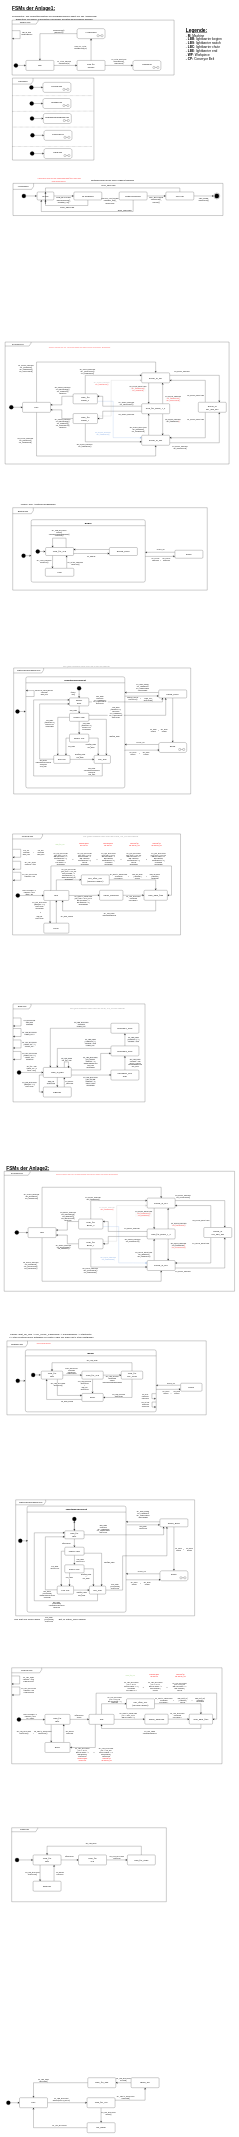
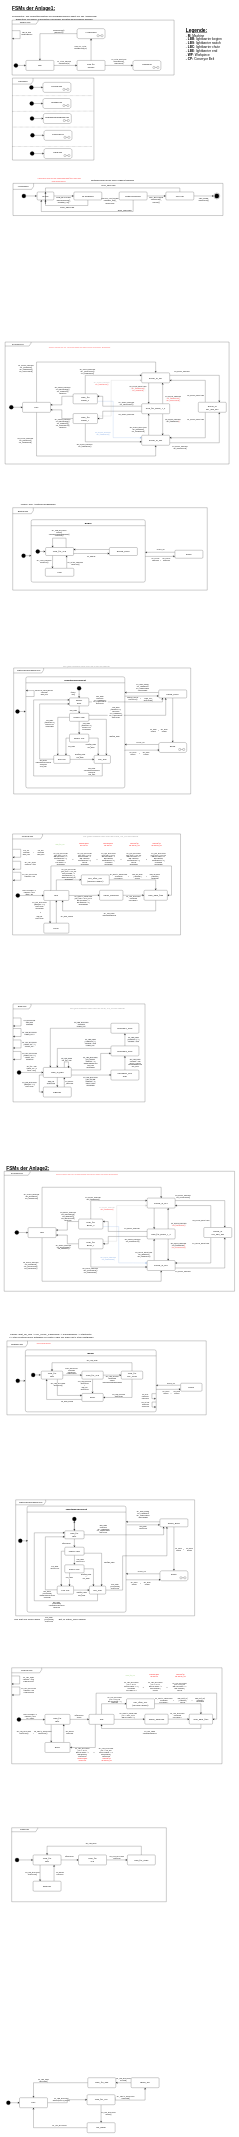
(144, 1214) -> none
(101, 2103) -> (101, 2100)
